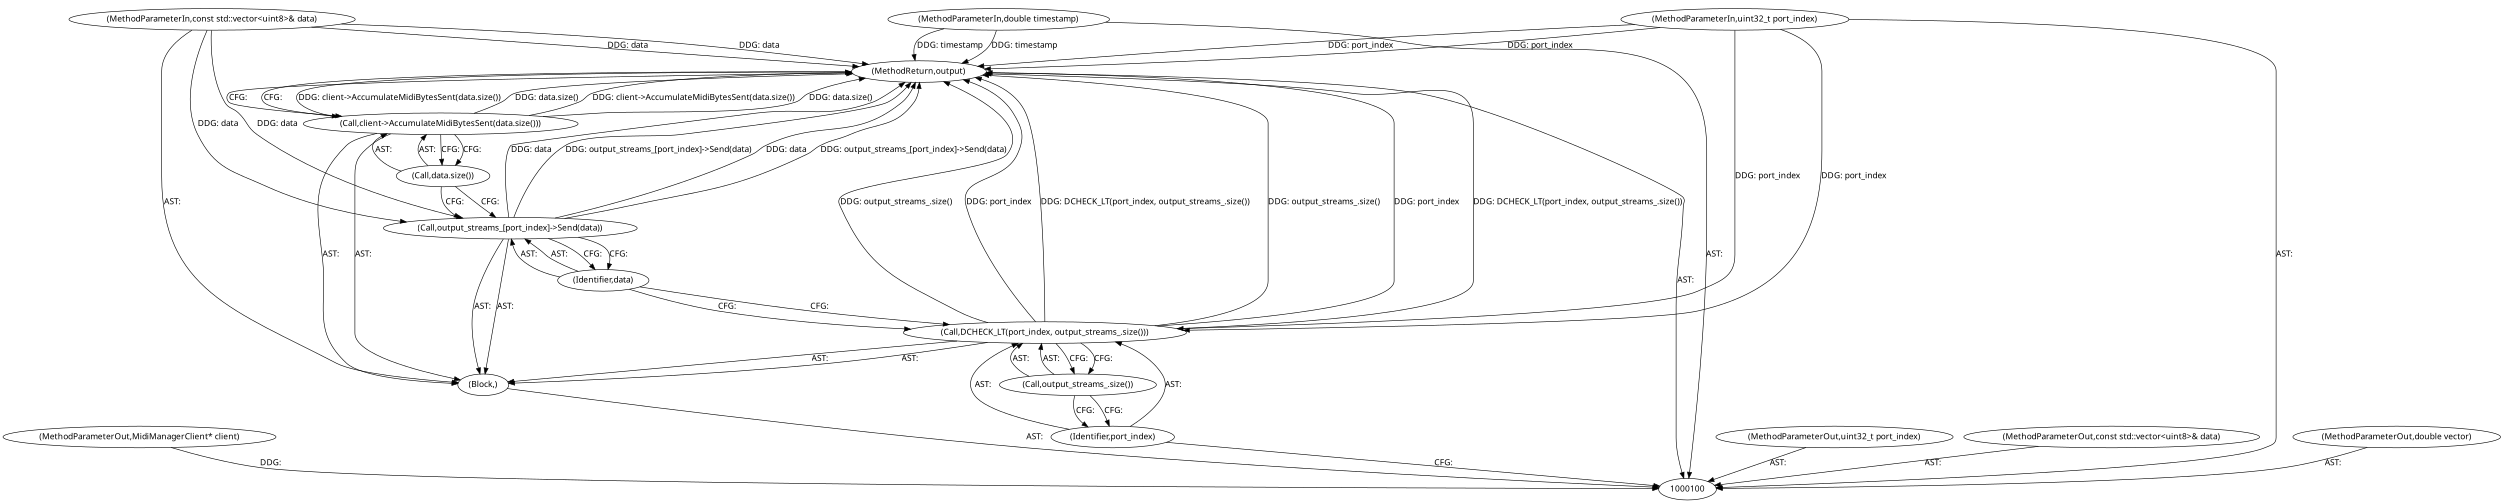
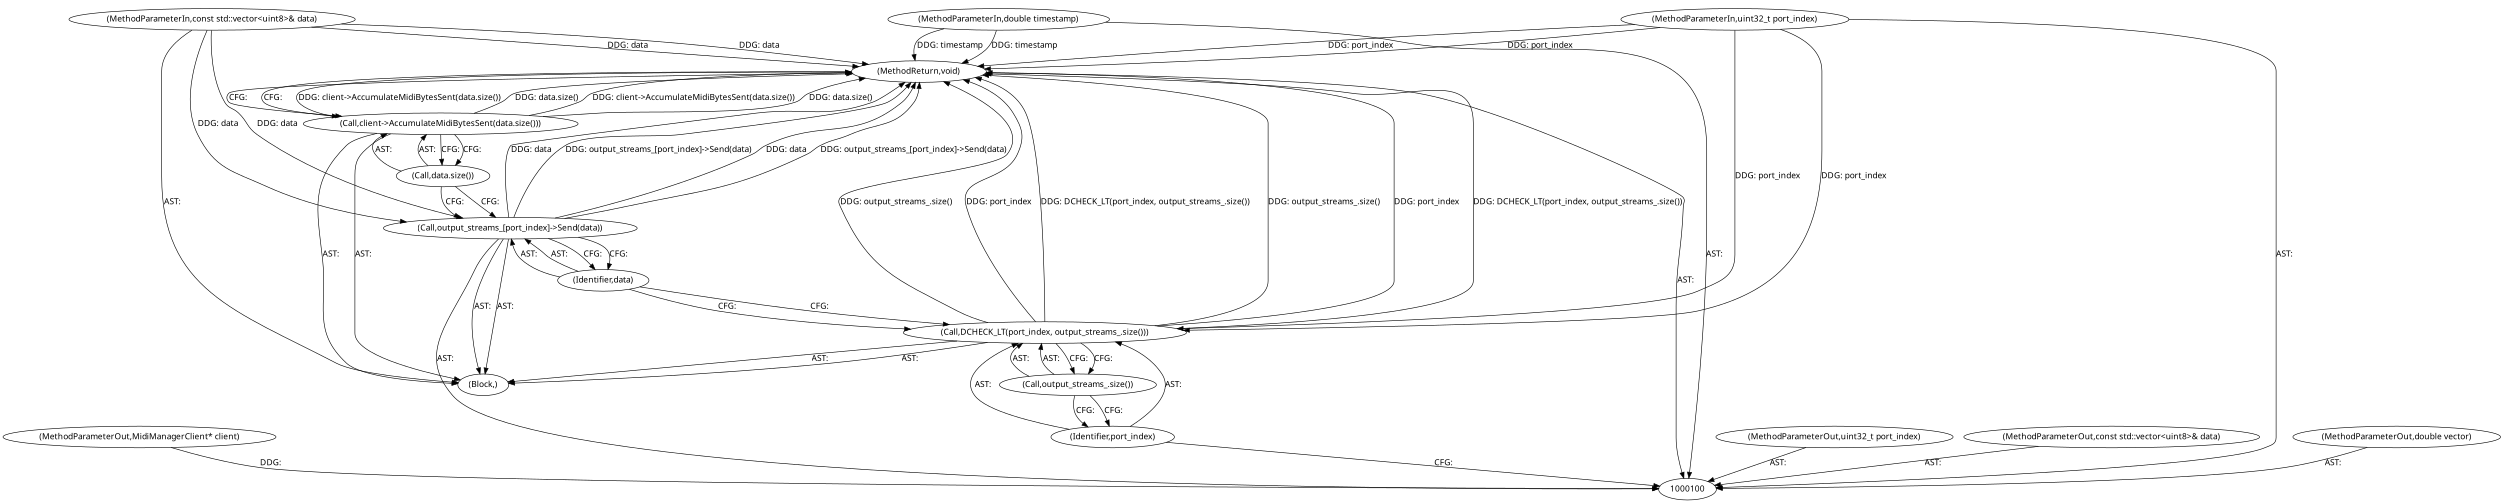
(919, 72) -> (919, 72)
(1079, 452) -> (959, 474)
